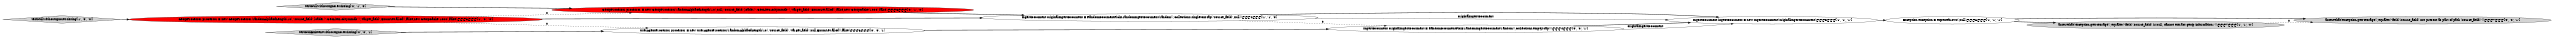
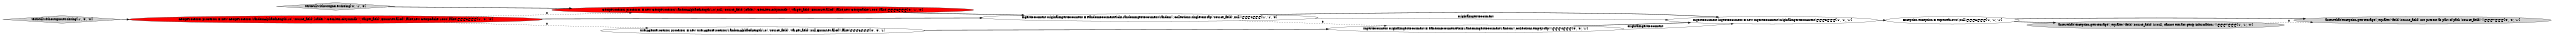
(336, 32) -> none
